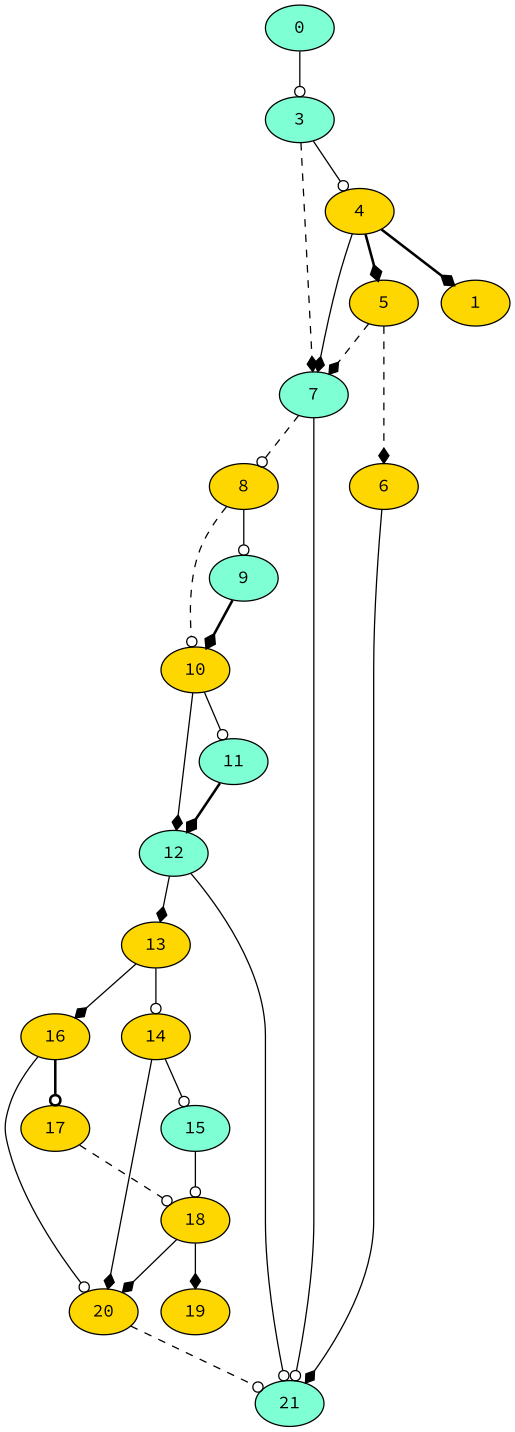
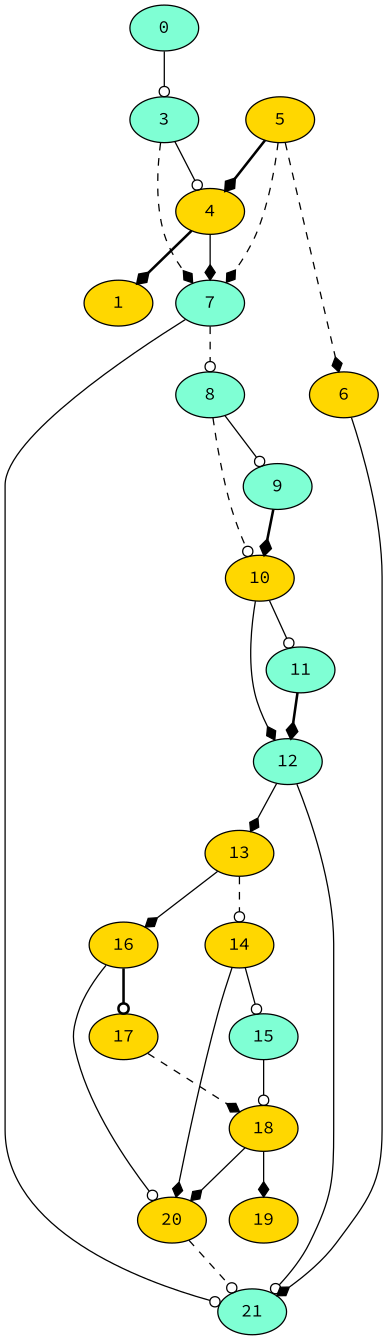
(370, 250) -> (250, 160)
(244, 487) -> (210, 395)
(156, 986) -> (239, 894)
(121, 1172) -> (187, 1079)
